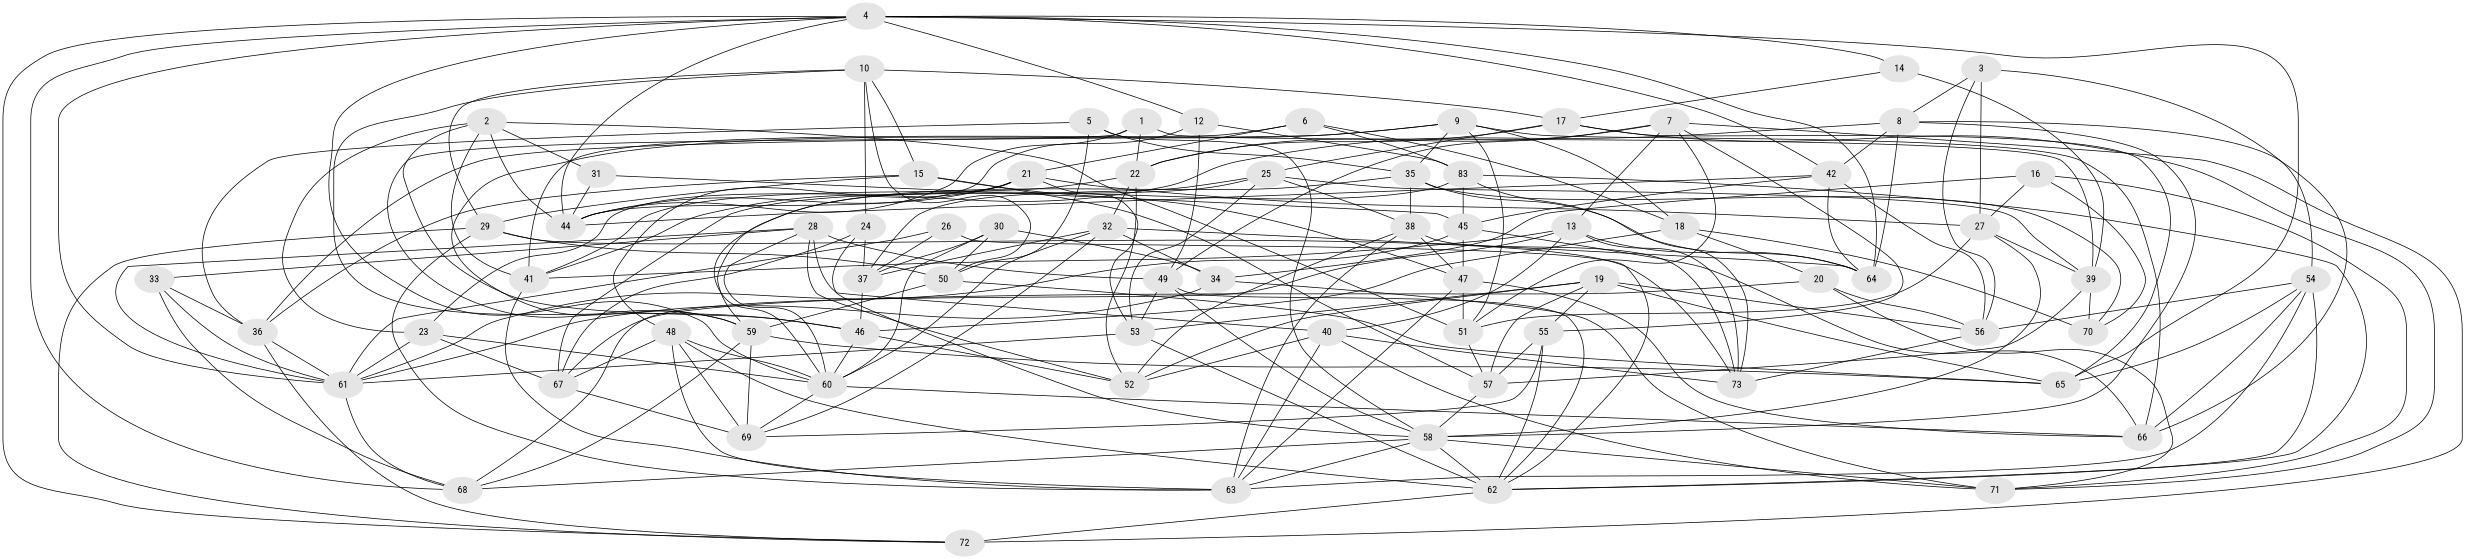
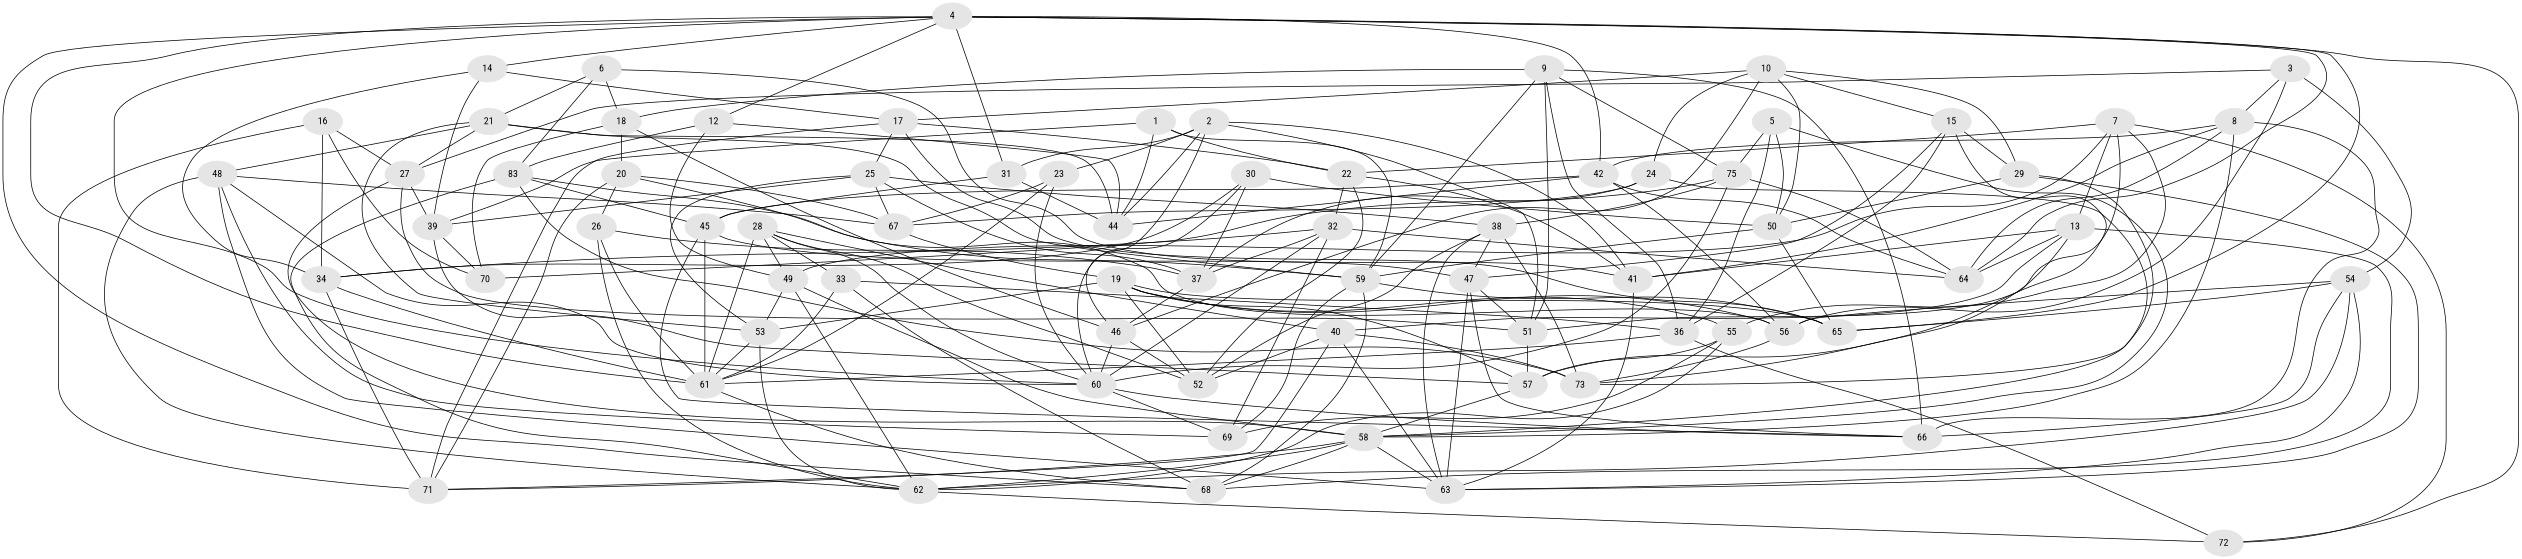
(687, 68) -> (980, 98)
none -> (234, 130)
(1410, 174) -> (1732, 174)
none -> (611, 196)
(704, 196) -> (911, 171)
(656, 412) -> (1031, 265)
(221, 500) -> none
